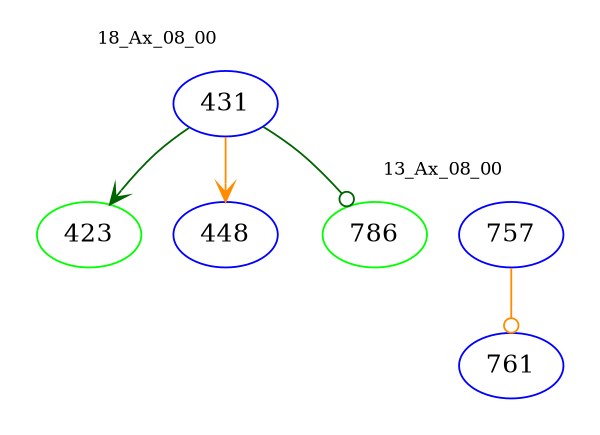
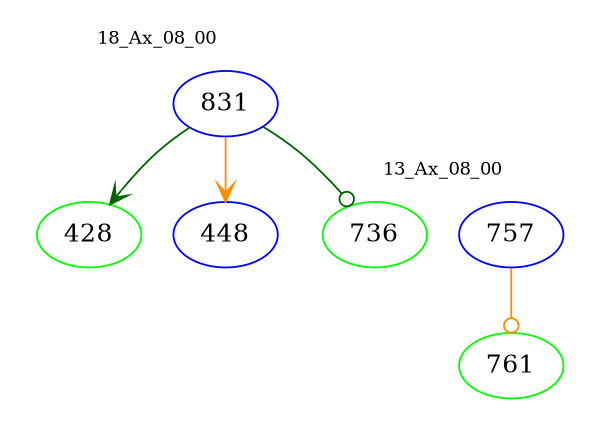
(226, 104) -> (226, 104)
(89, 235) -> (89, 235)
(375, 235) -> (375, 235)
(511, 366) -> (511, 366)
